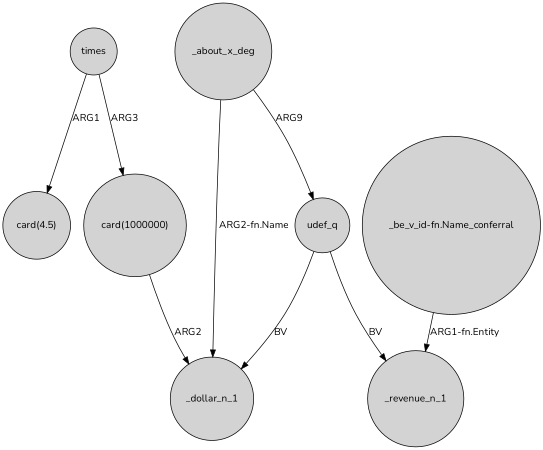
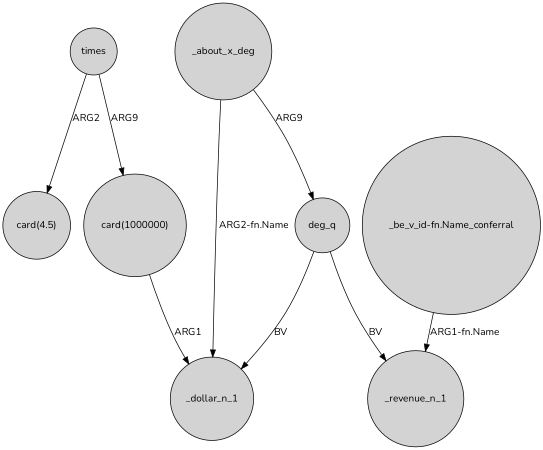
(86, 118) -> (86, 118)
(125, 118) -> (125, 118)
(322, 225) -> (322, 225)
(188, 332) -> (188, 332)
(465, 332) -> (465, 332)
